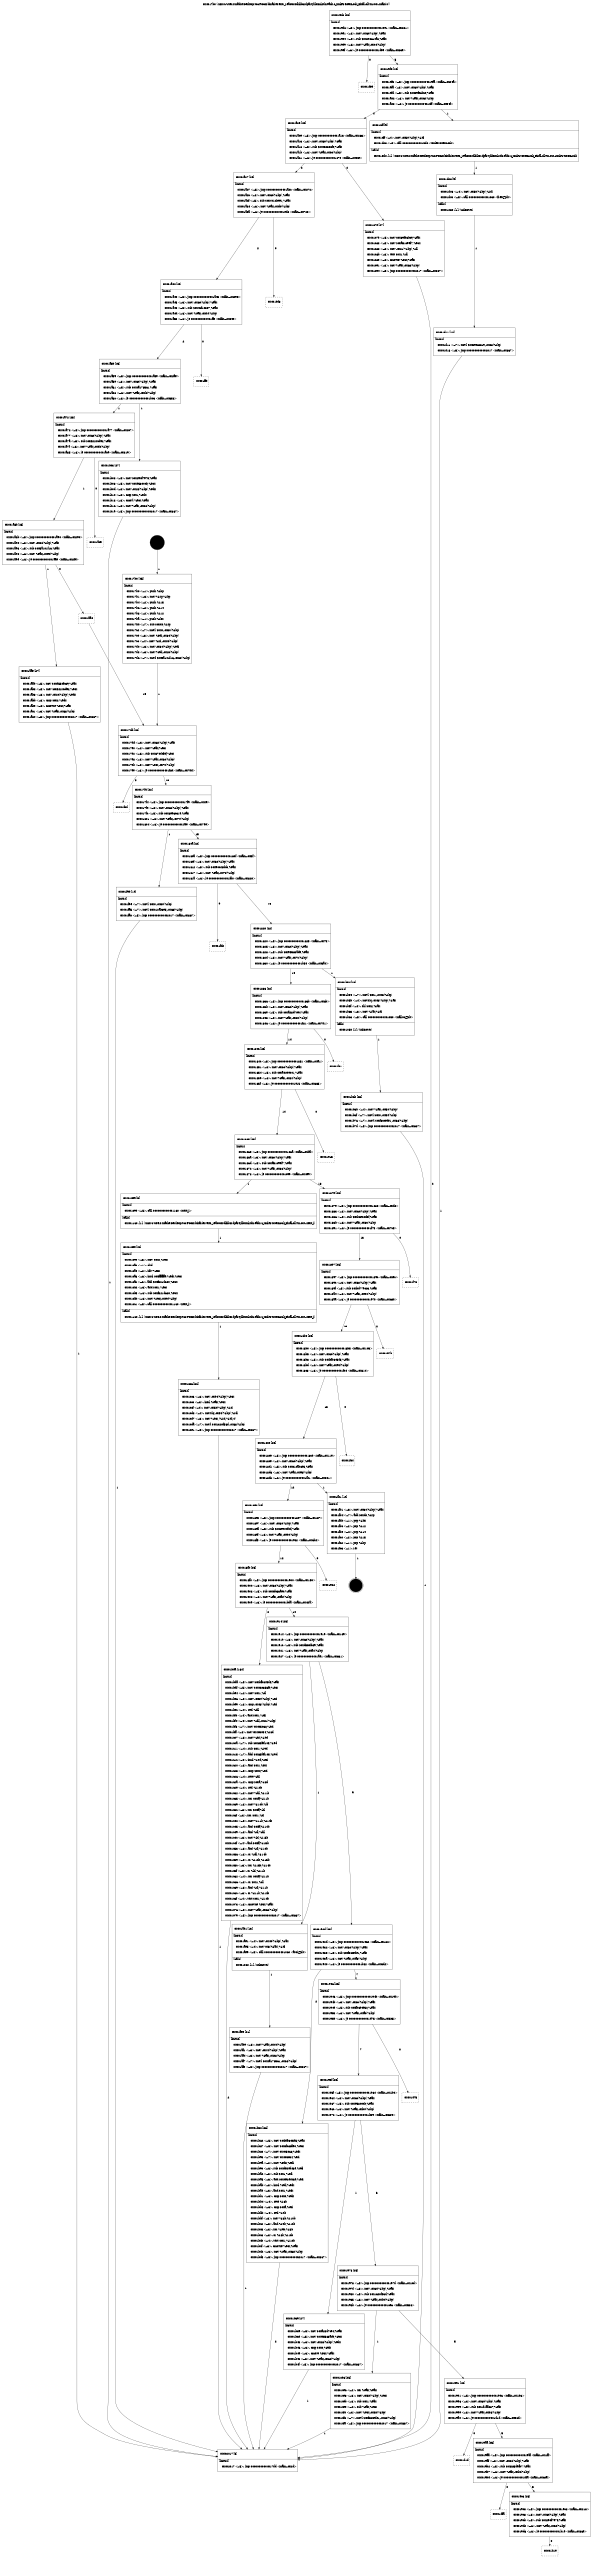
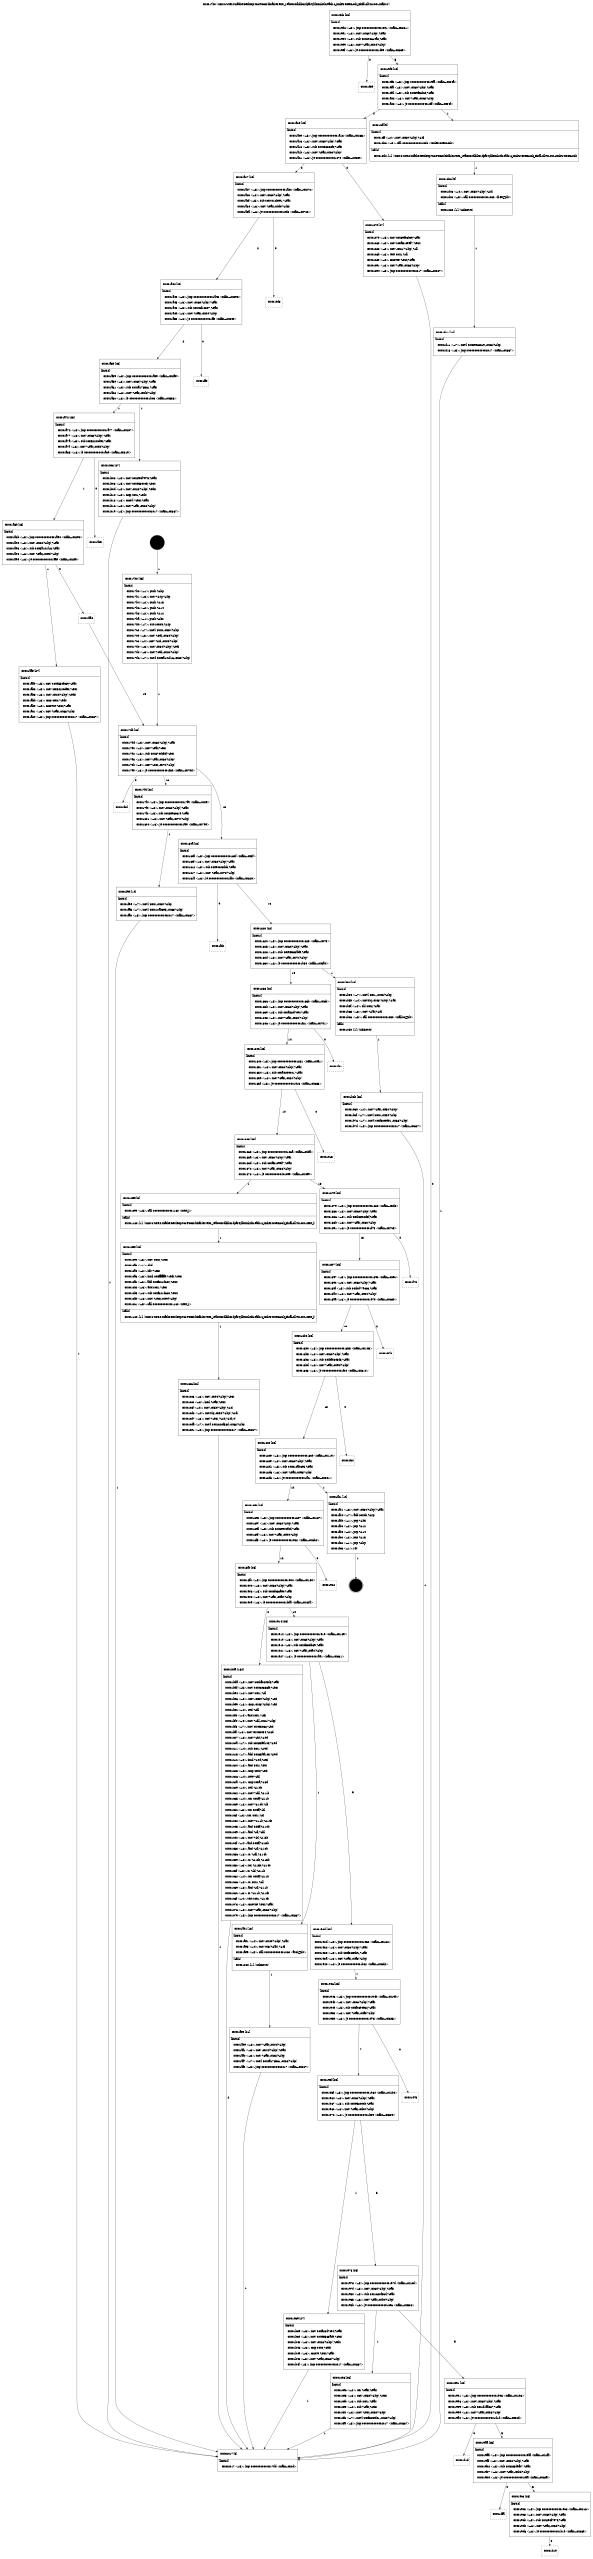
(194, 834) -> (219, 799)
(287, 2193) -> none
